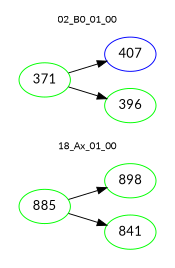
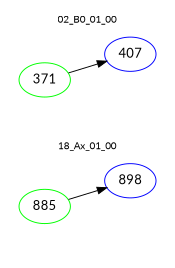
(130, 106) -> none
(130, 181) -> (130, 181)
(130, 232) -> none
